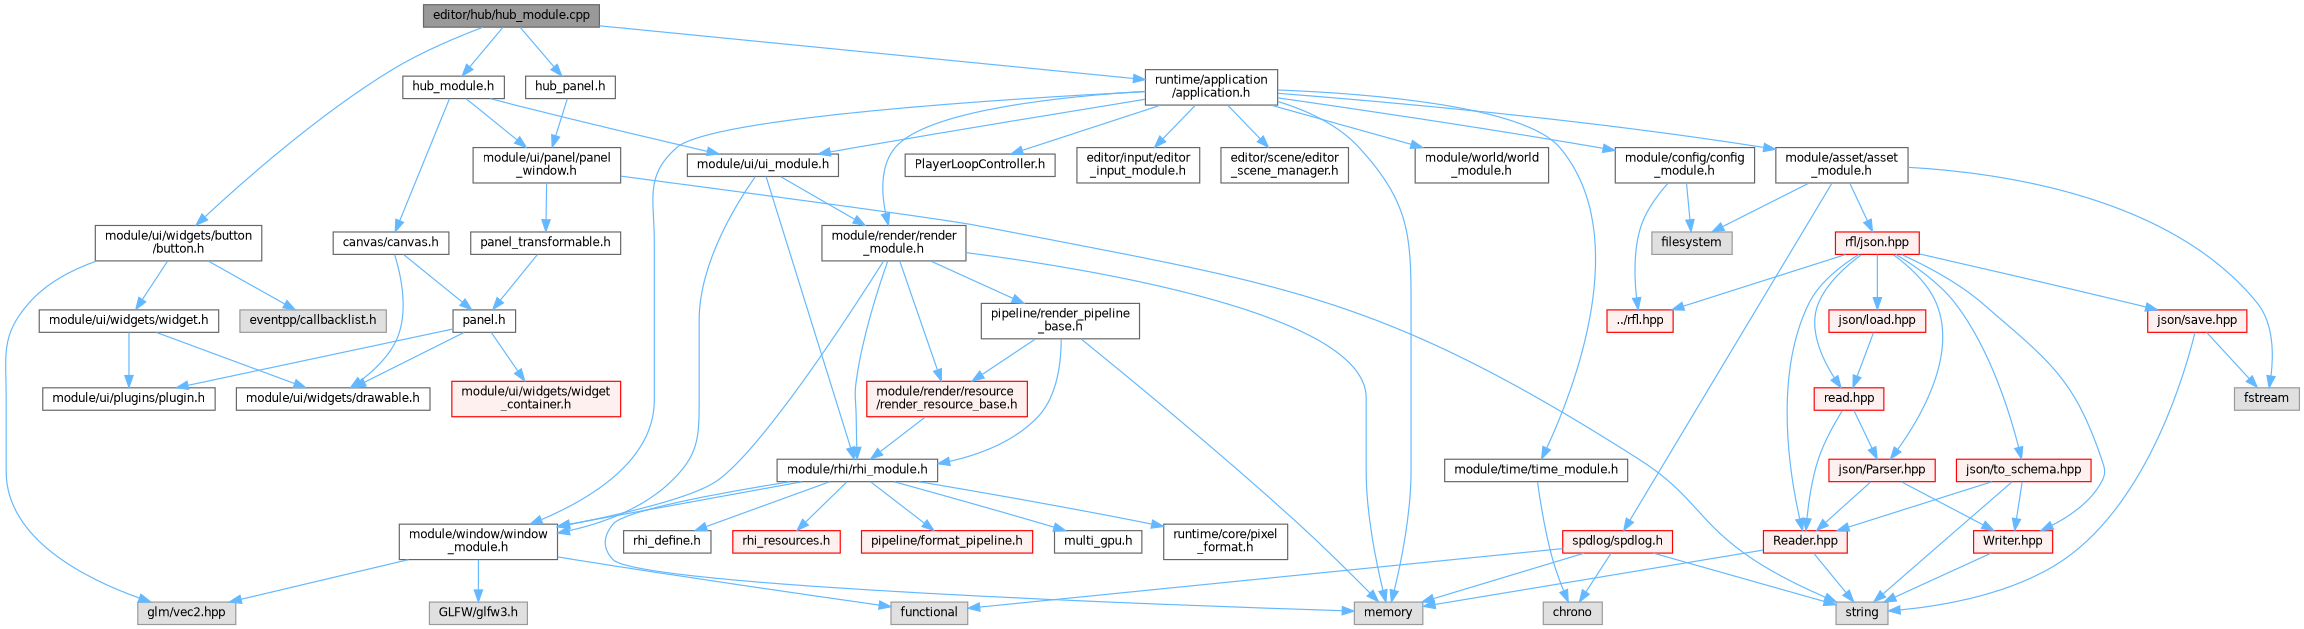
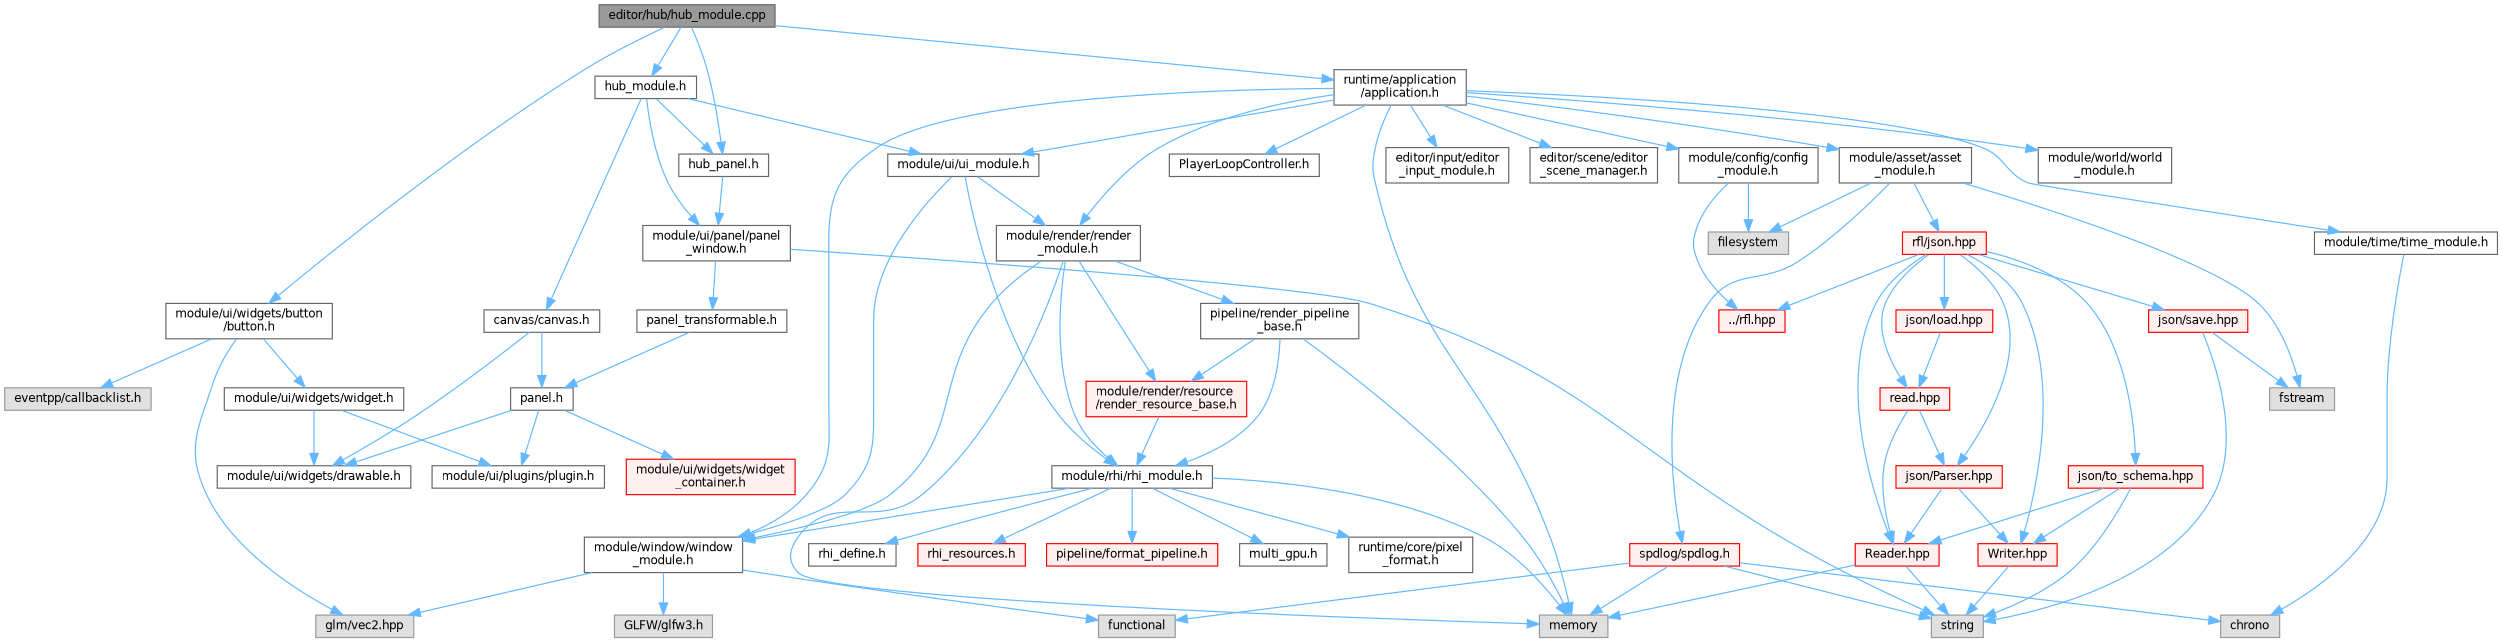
none -> (680, 122)
